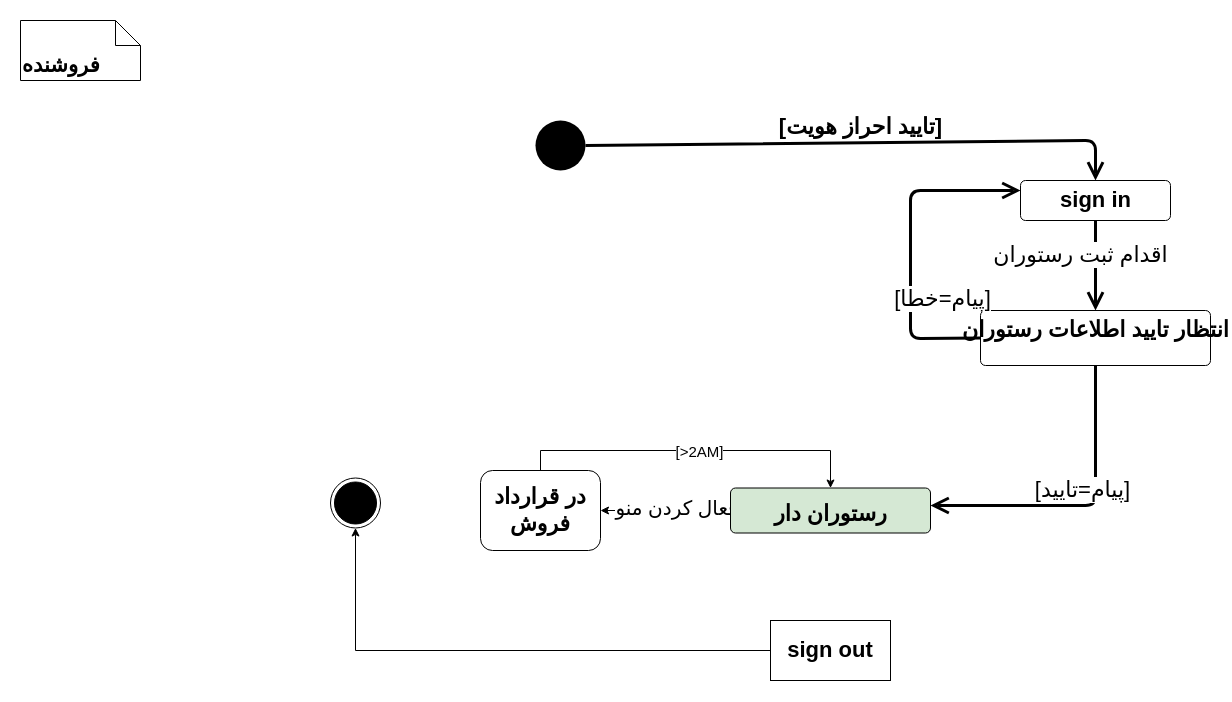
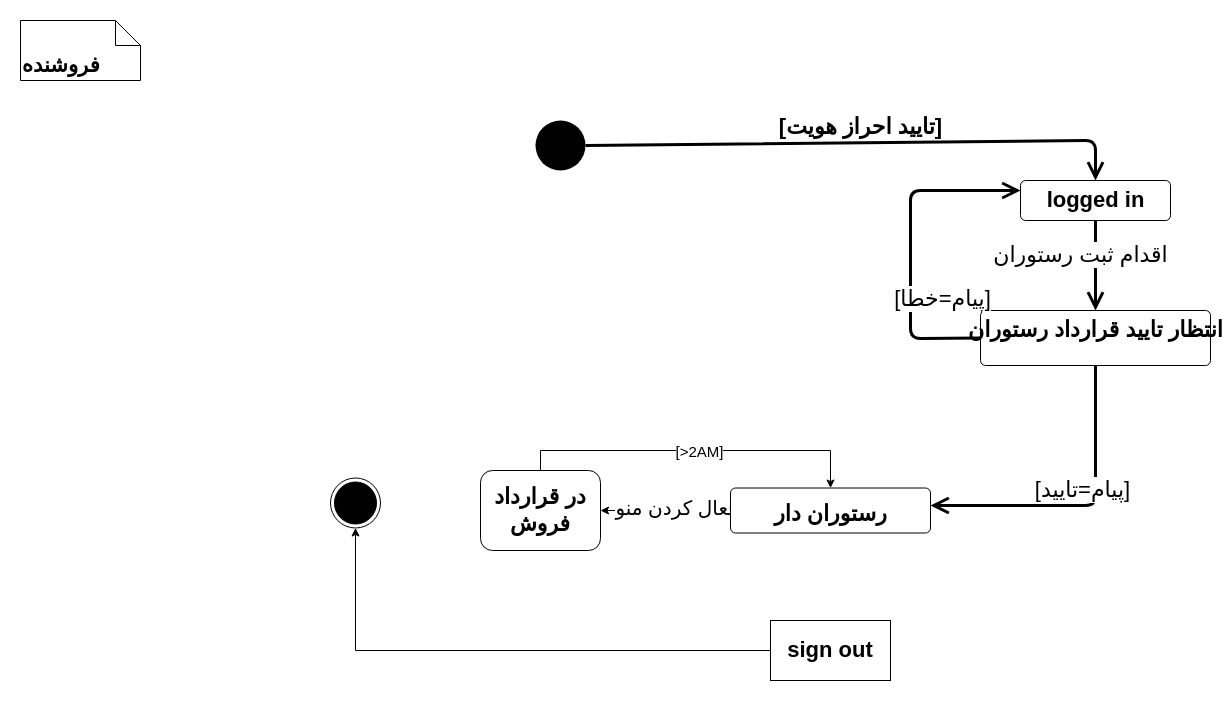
(1096, 195) -> (1096, 195)
(1096, 325) -> (1096, 325)
(831, 511) -> (831, 511)
